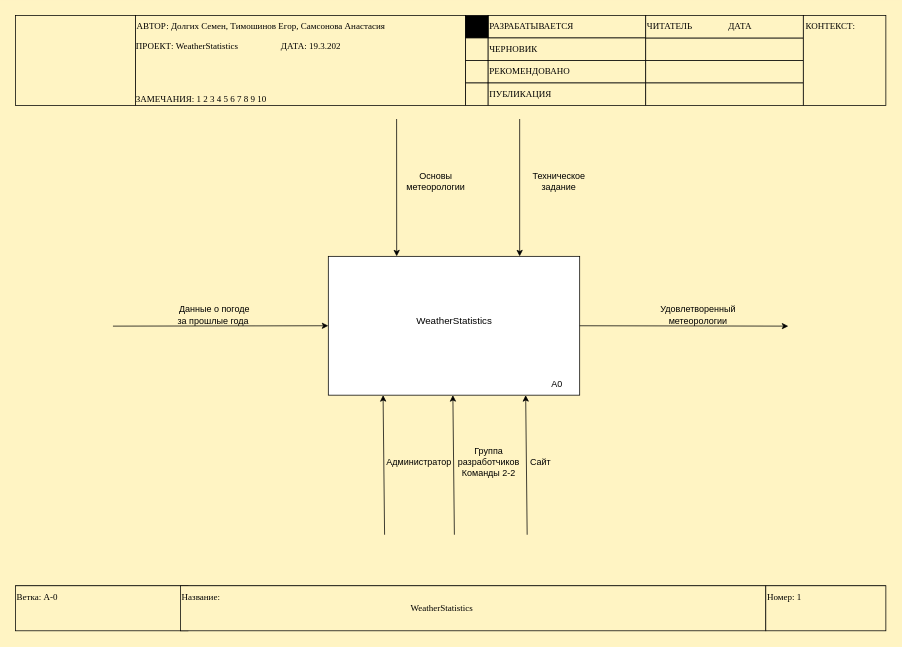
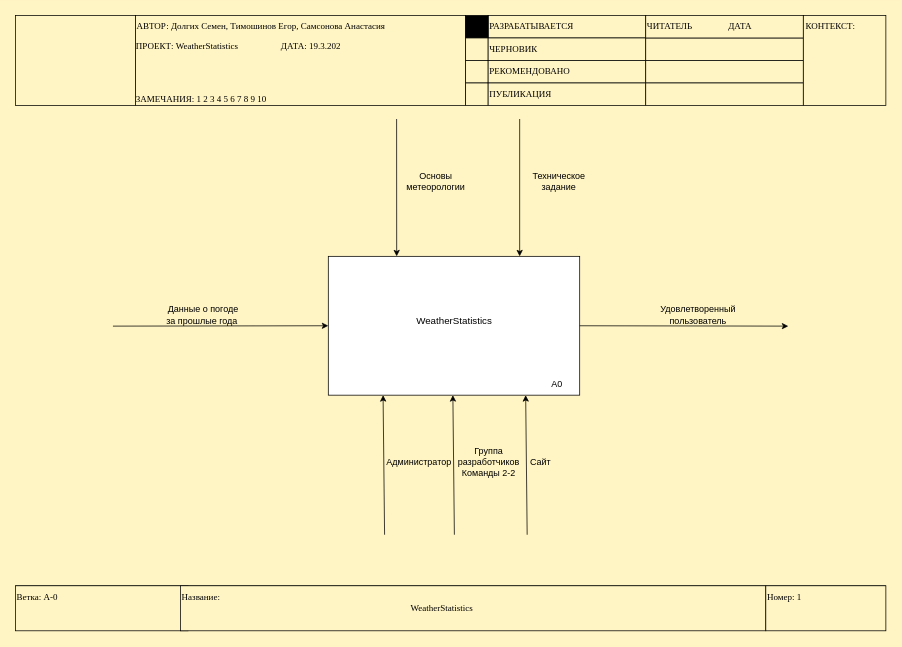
(215, 315) -> (203, 315)
(698, 315) -> (698, 315)
